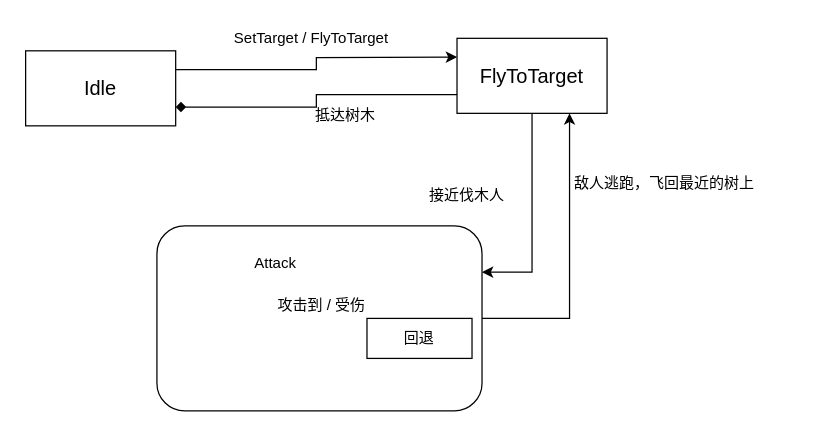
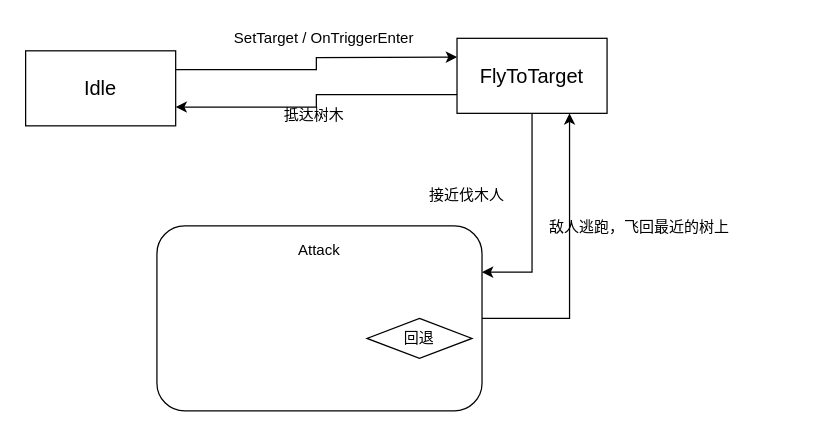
(325, 38) -> (338, 38)
(186, 107) -> (186, 107)
(363, 113) -> (332, 113)
(682, 181) -> (657, 224)
(276, 263) -> (319, 251)
(322, 306) -> none
(419, 338) -> (419, 338)
